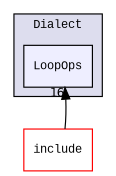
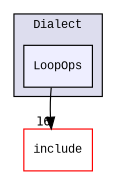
(66, 114) -> (50, 104)
